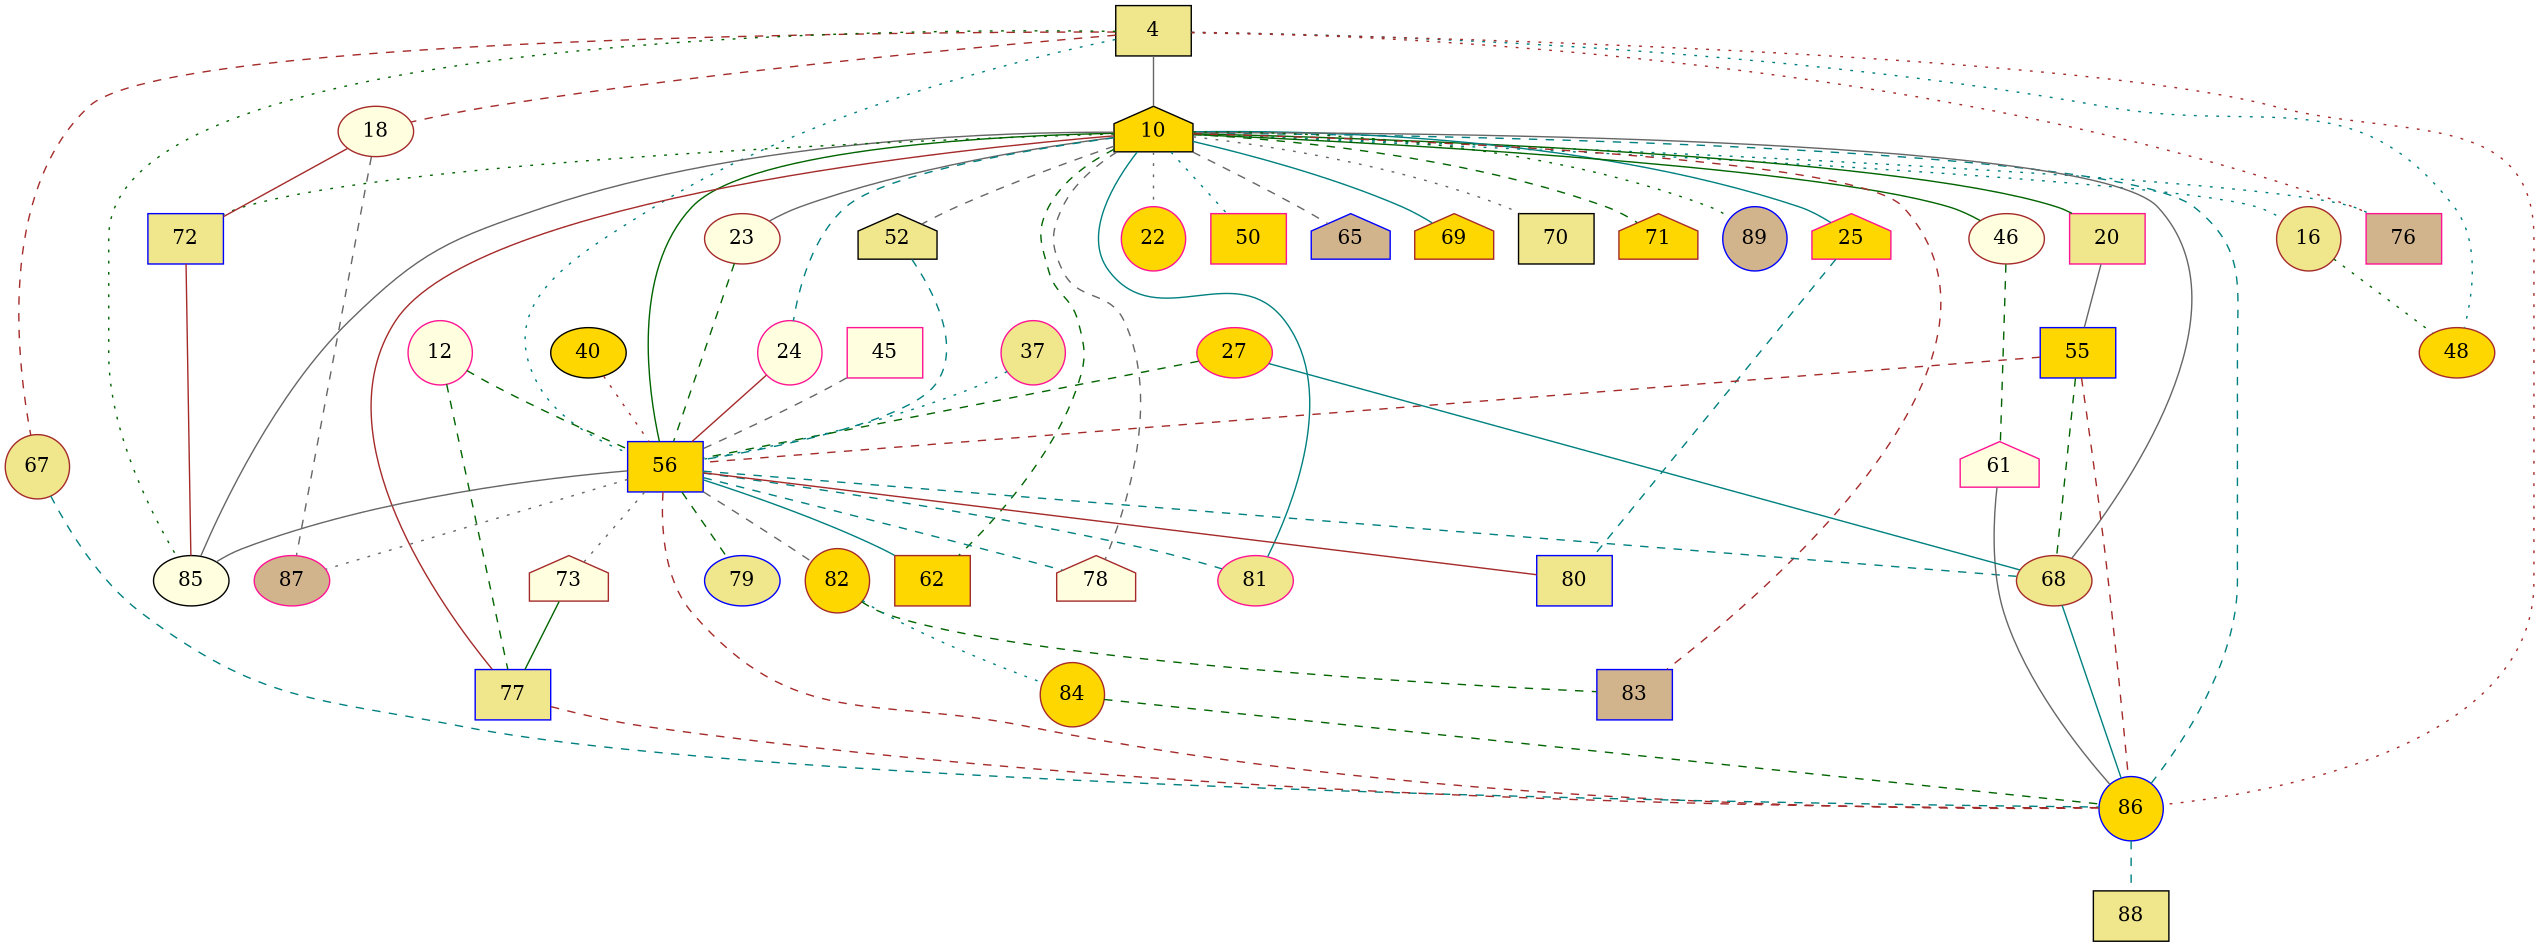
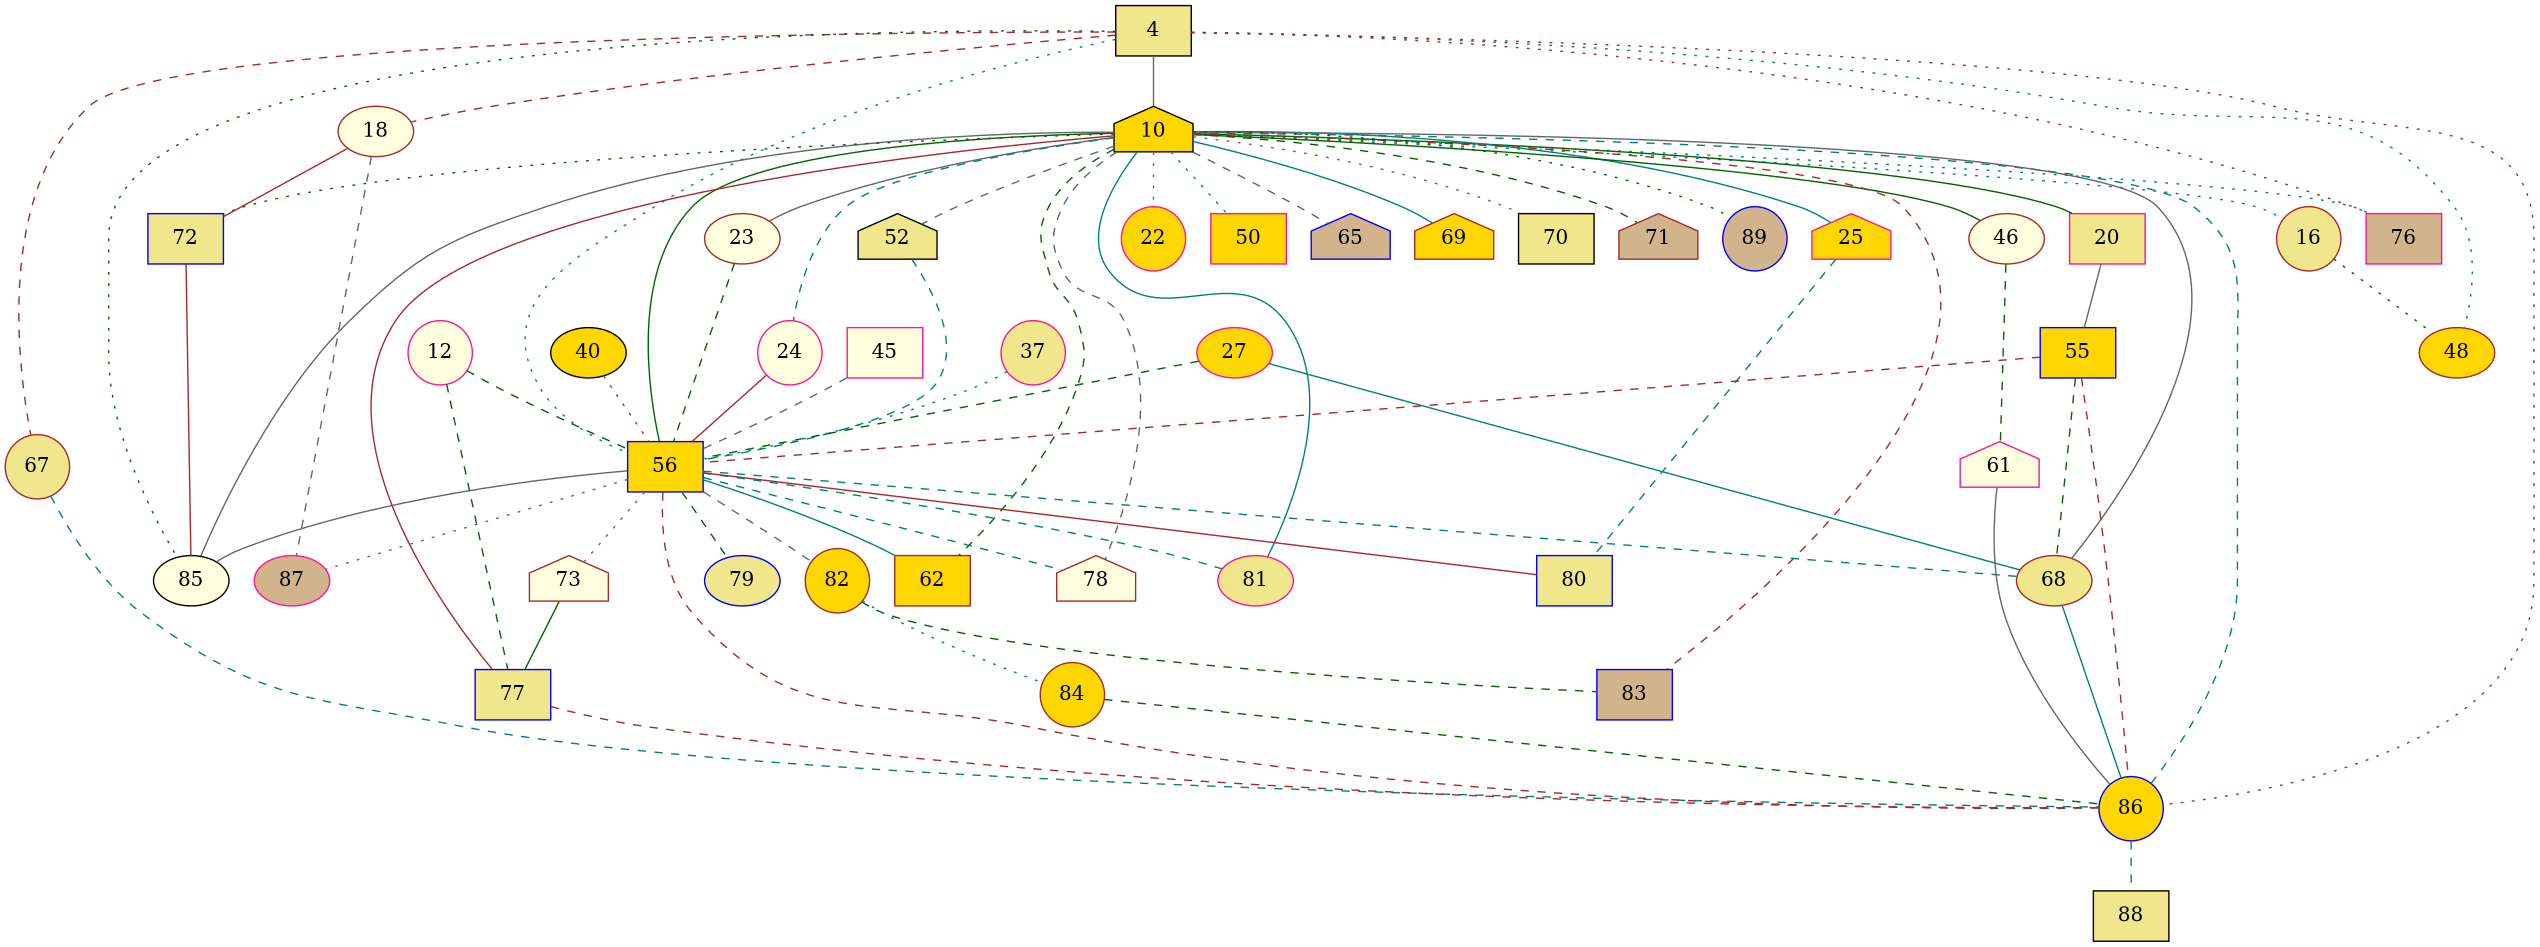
(1658, 239) -> (1658, 239)
